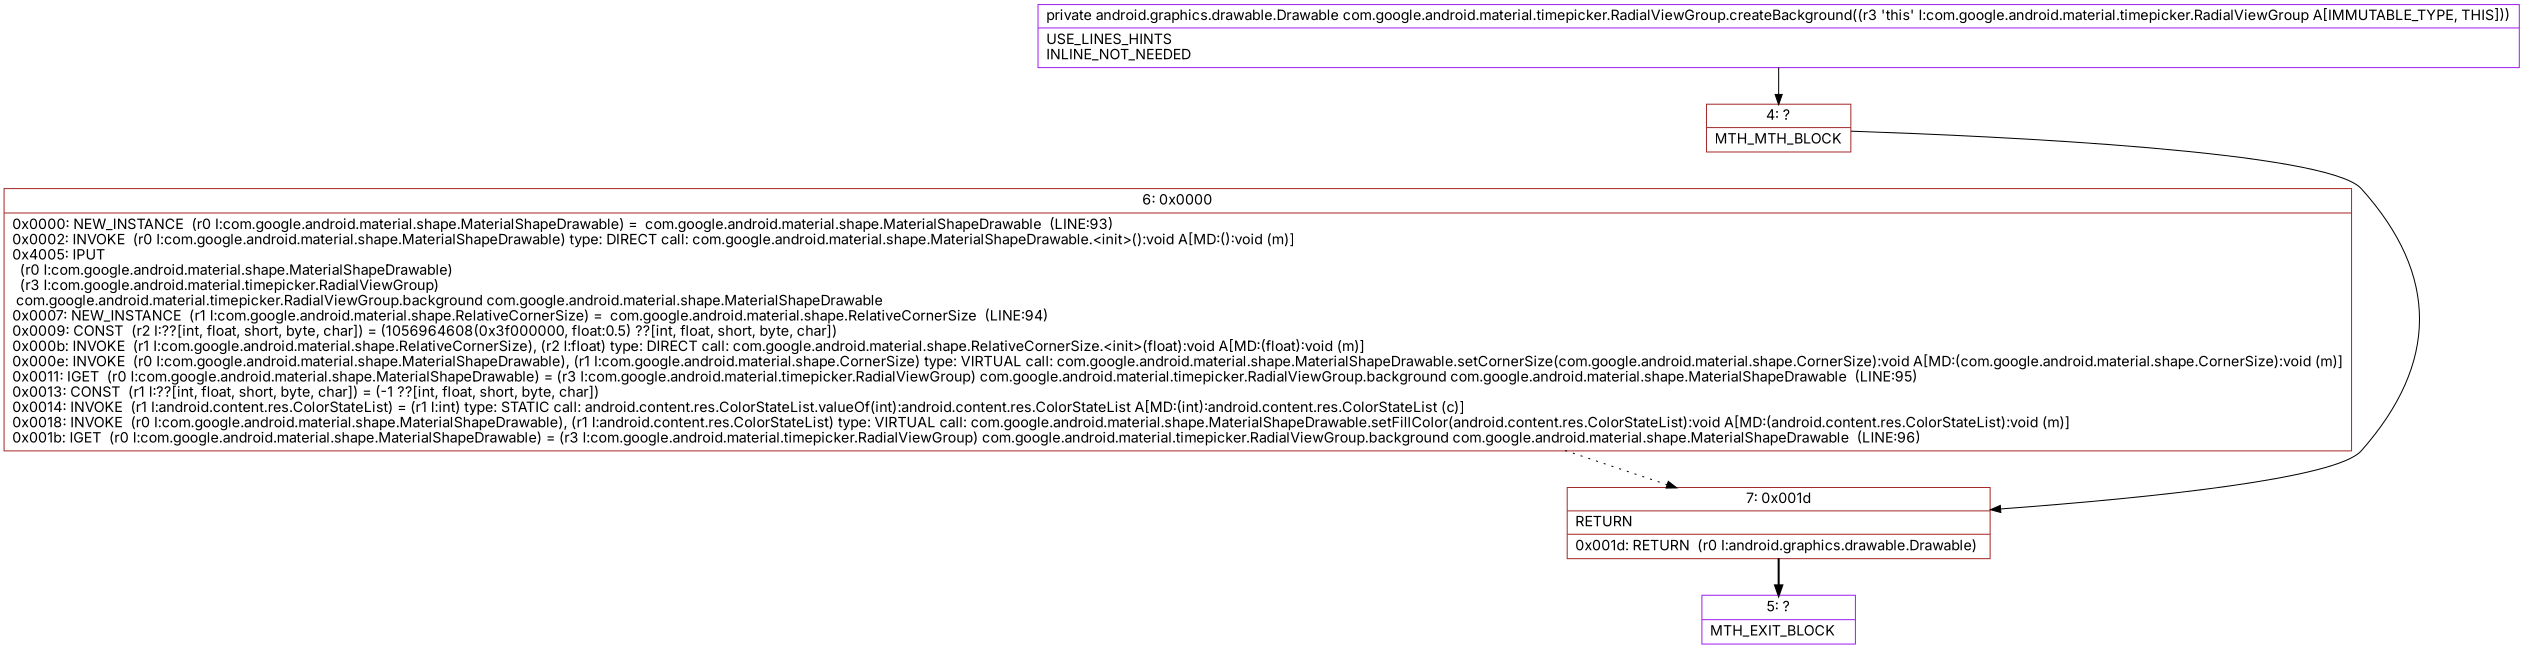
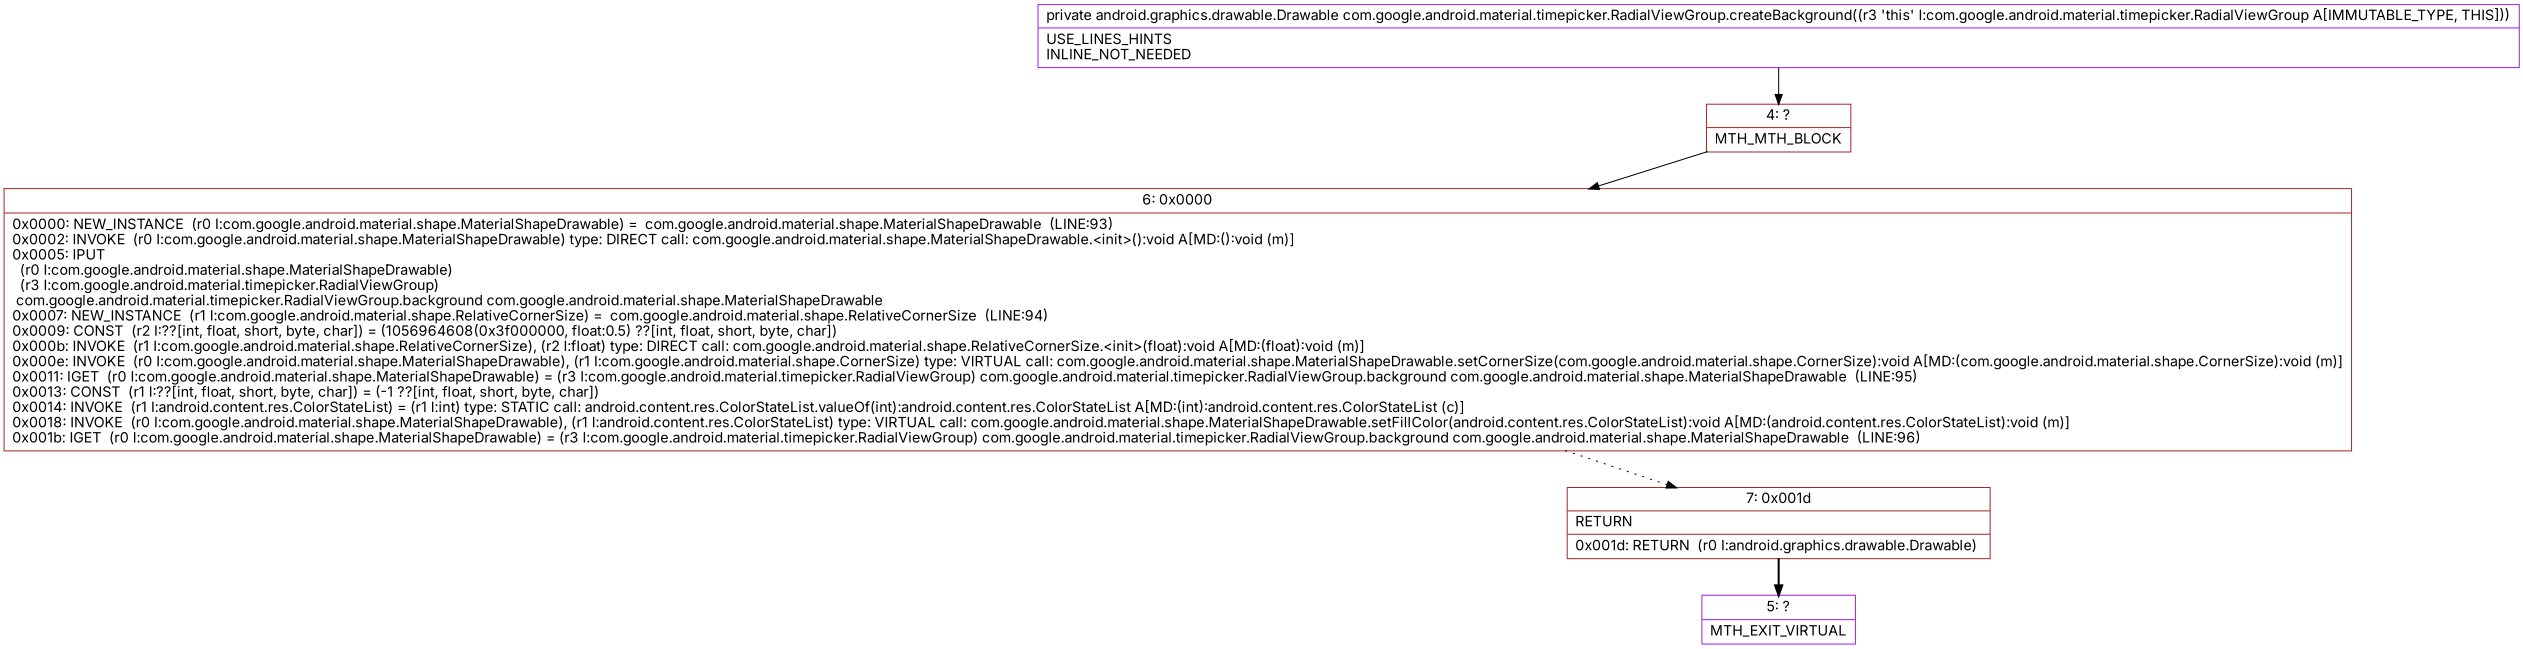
(2402, 248) -> (1653, 169)
(63, 255) -> (63, 255)
(1773, 631) -> (1779, 631)
